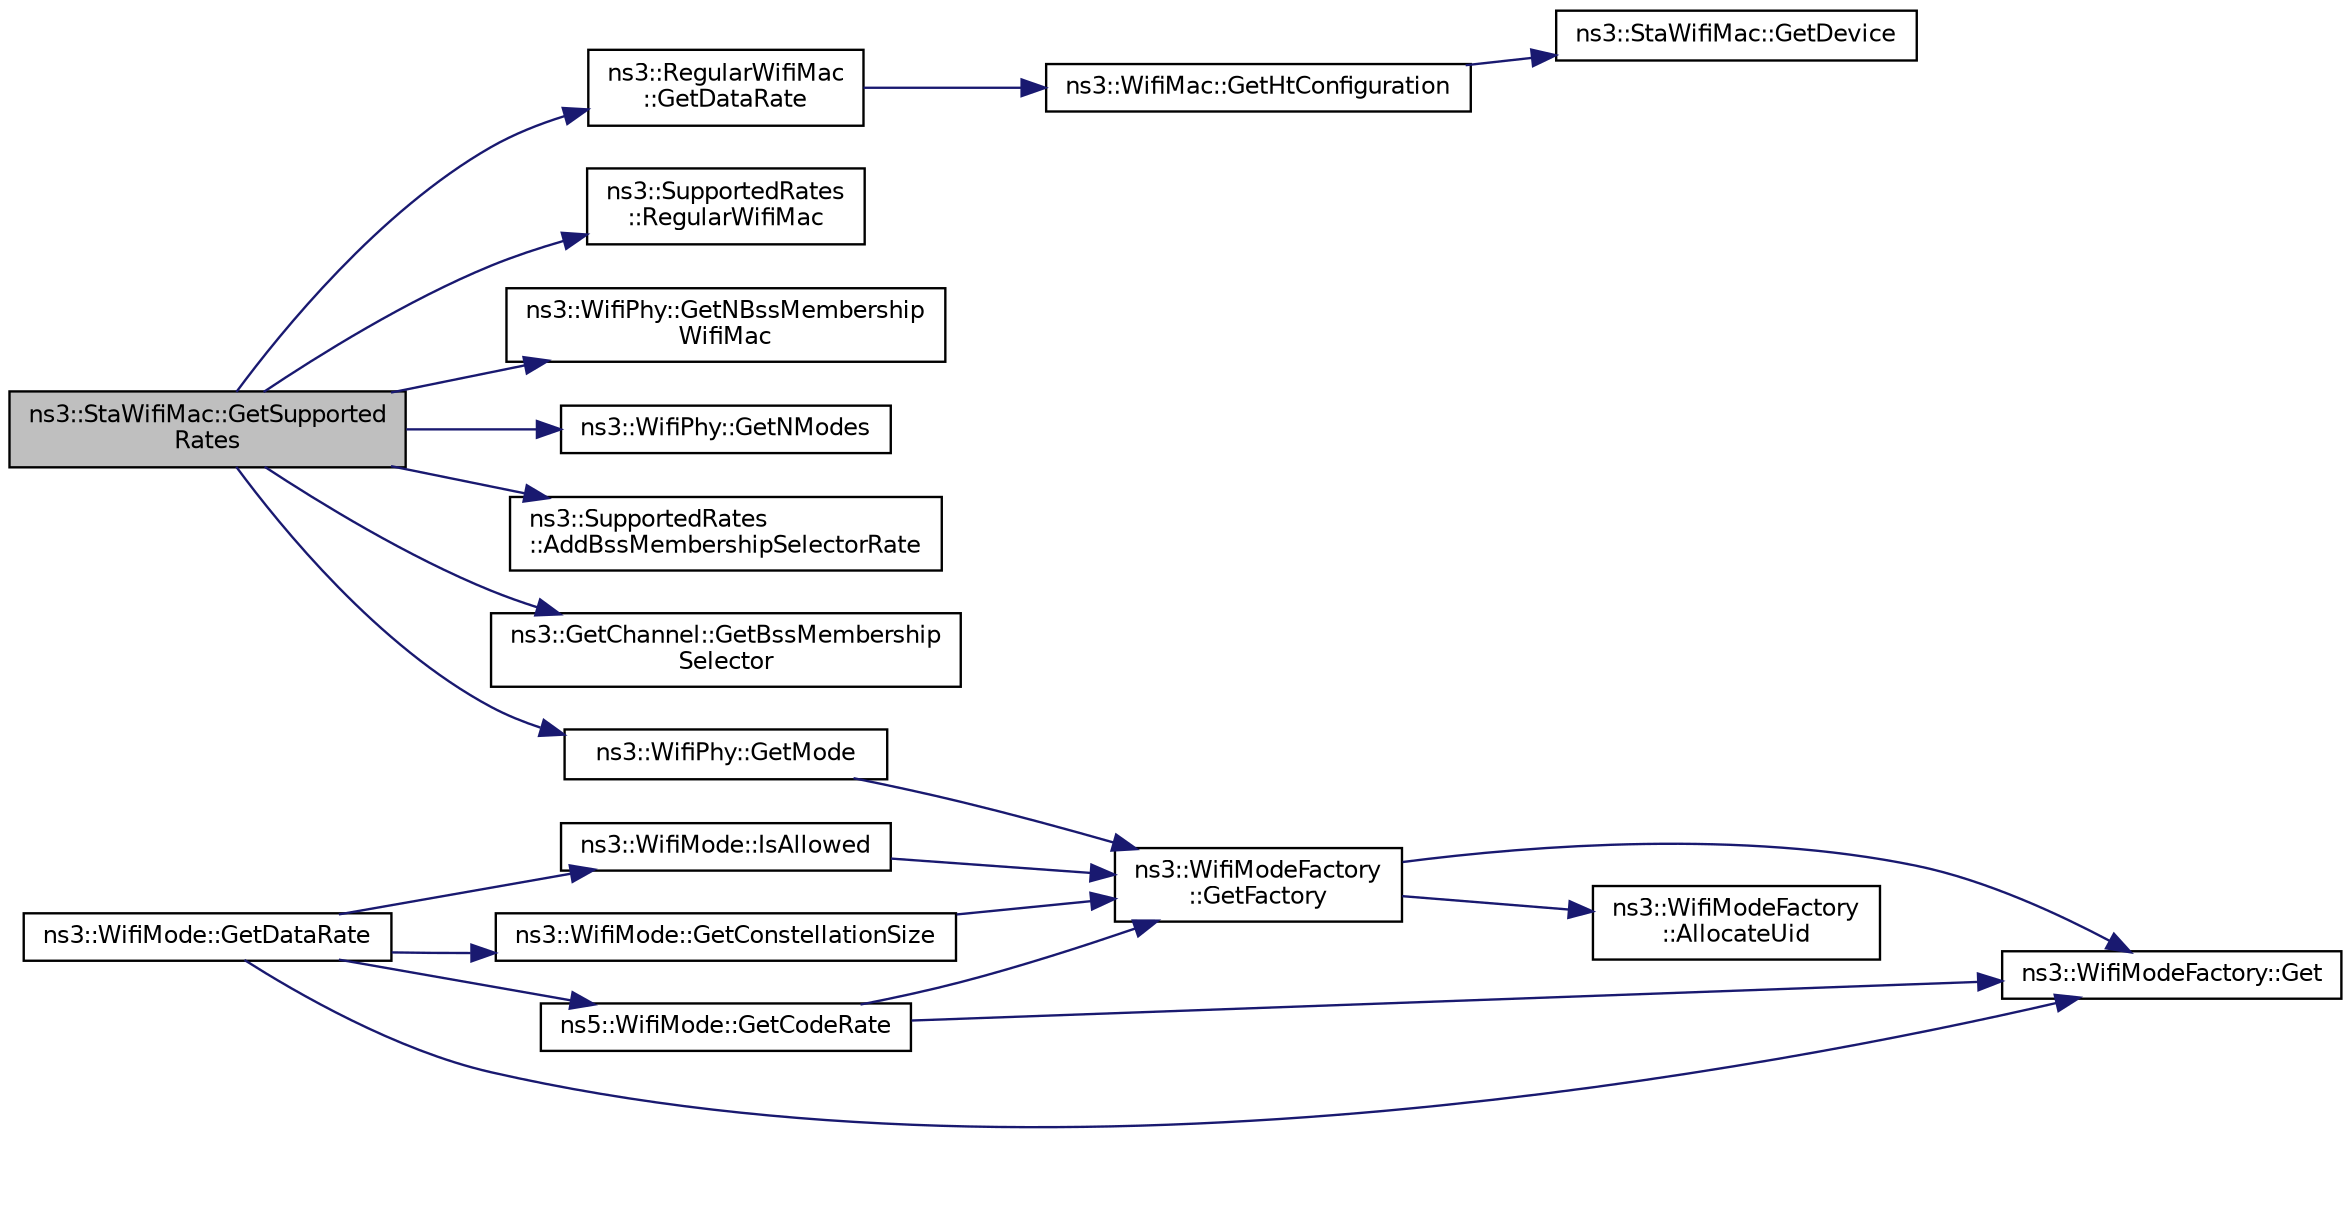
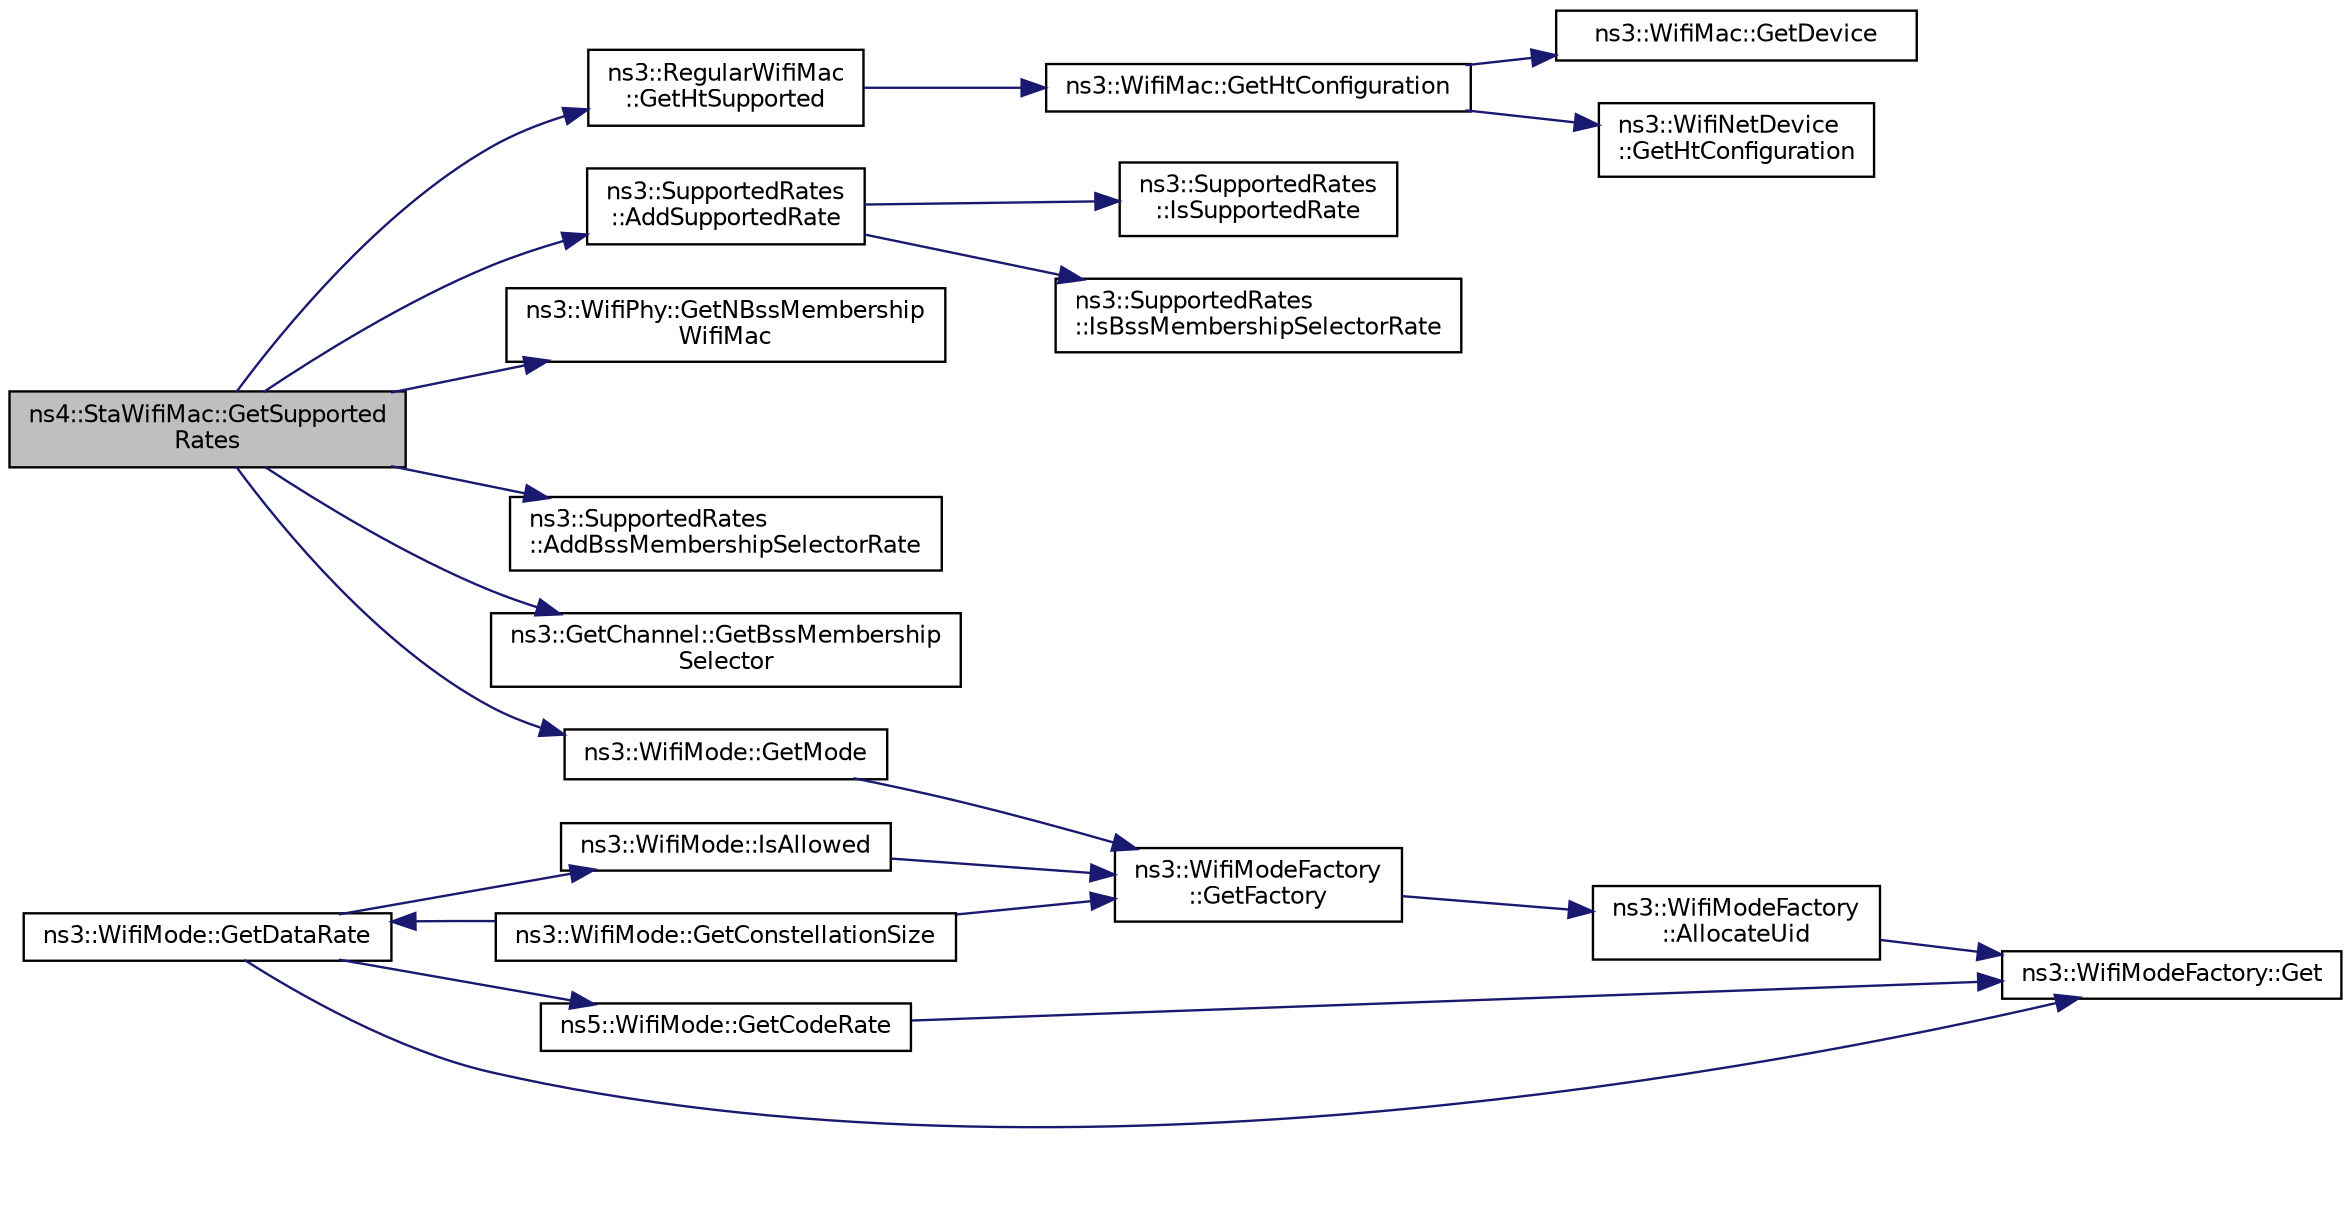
(1736, 36) -> (1736, 36)
(726, 88) -> (726, 88)
none -> (1736, 140)
none -> (1258, 199)
(726, 206) -> (726, 206)
none -> (1258, 316)
(208, 429) -> (208, 429)
(726, 429) -> none
(726, 754) -> (726, 754)
(1764, 847) -> (1929, 946)
(431, 953) -> (455, 921)
(999, 972) -> none
